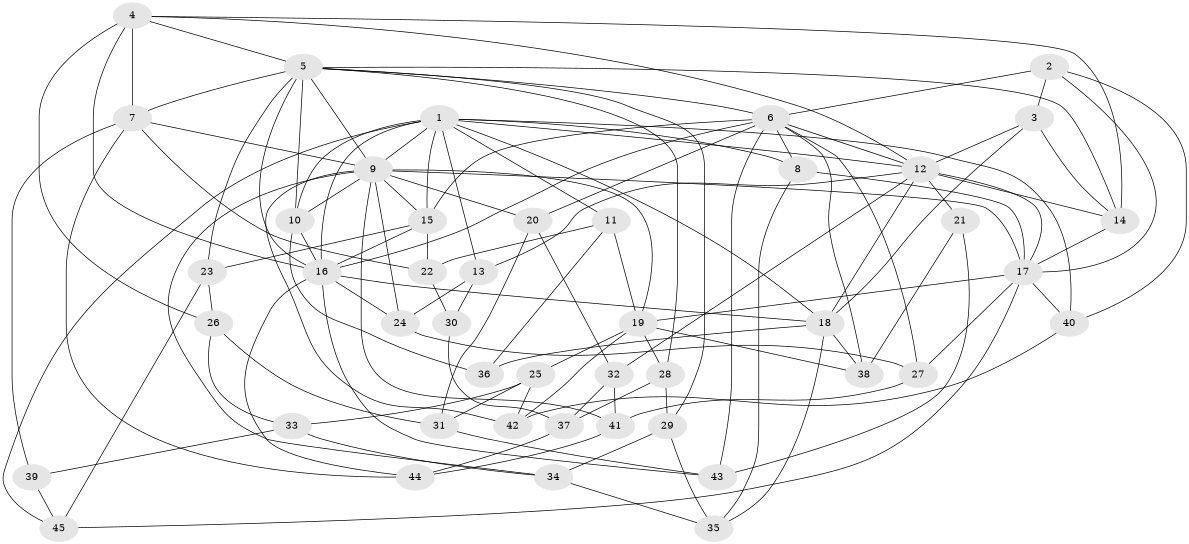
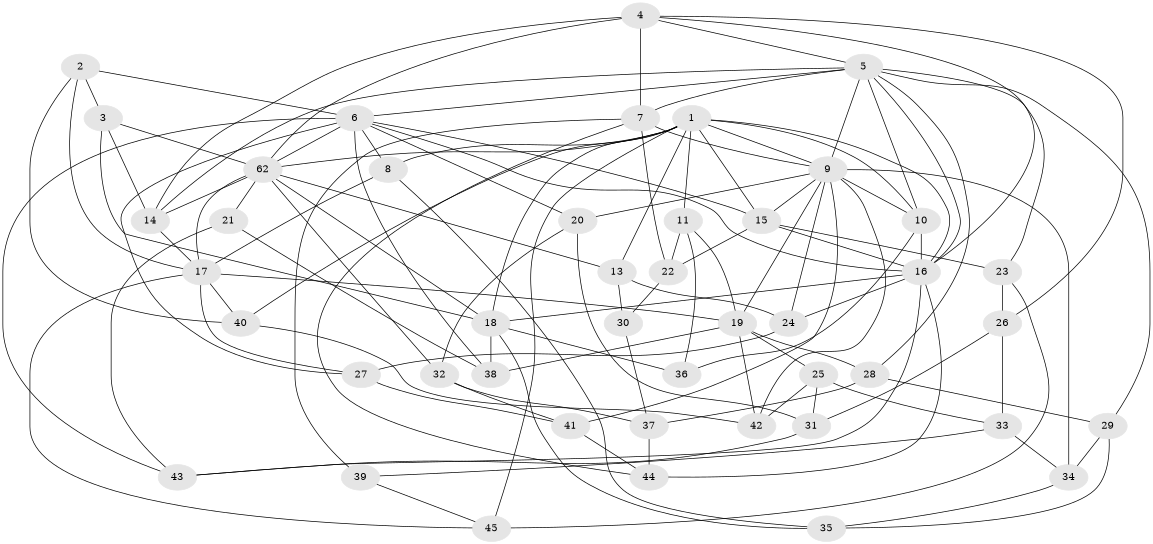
(920, 170) -> (263, 170)
(639, 181) -> none
